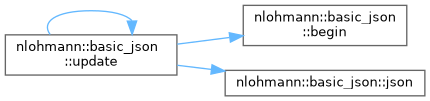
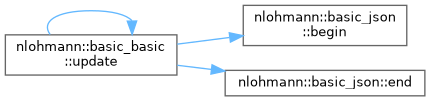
(91, 55) -> (91, 55)
(325, 83) -> (325, 83)
